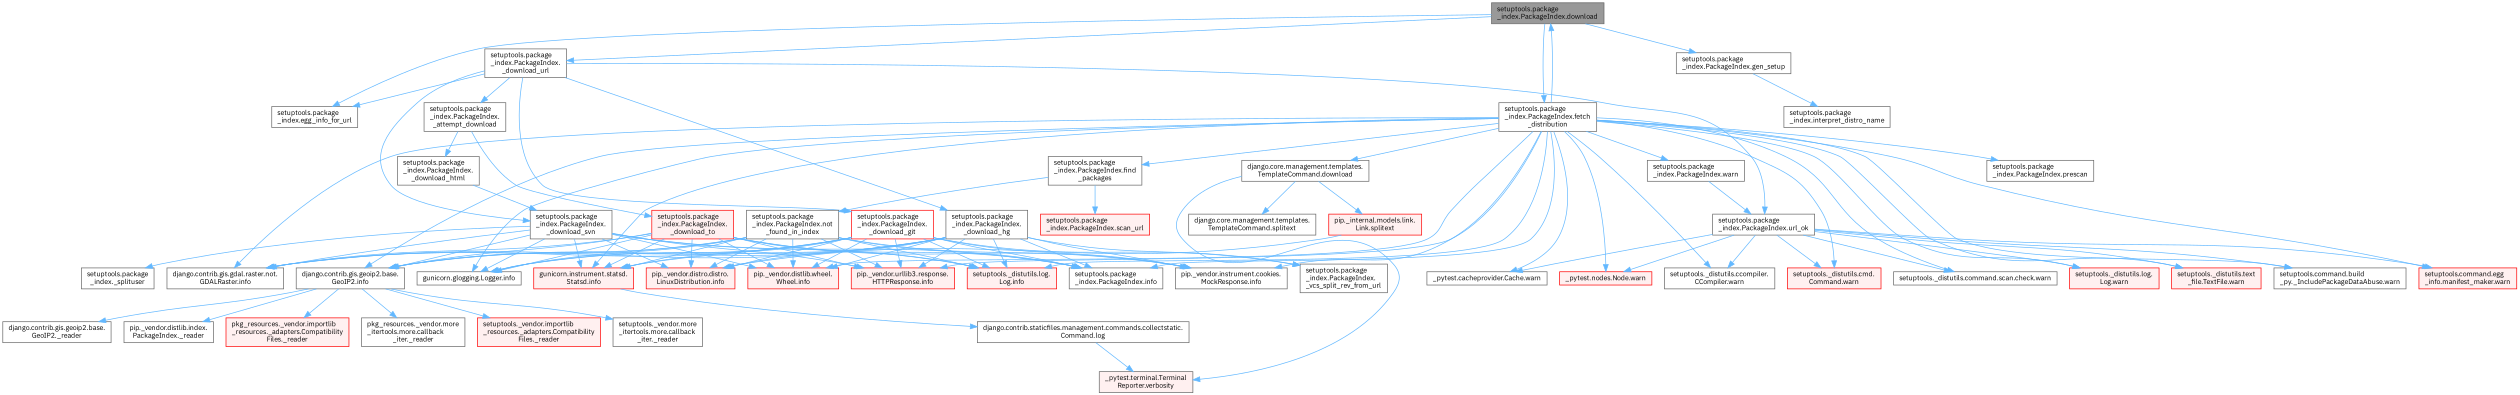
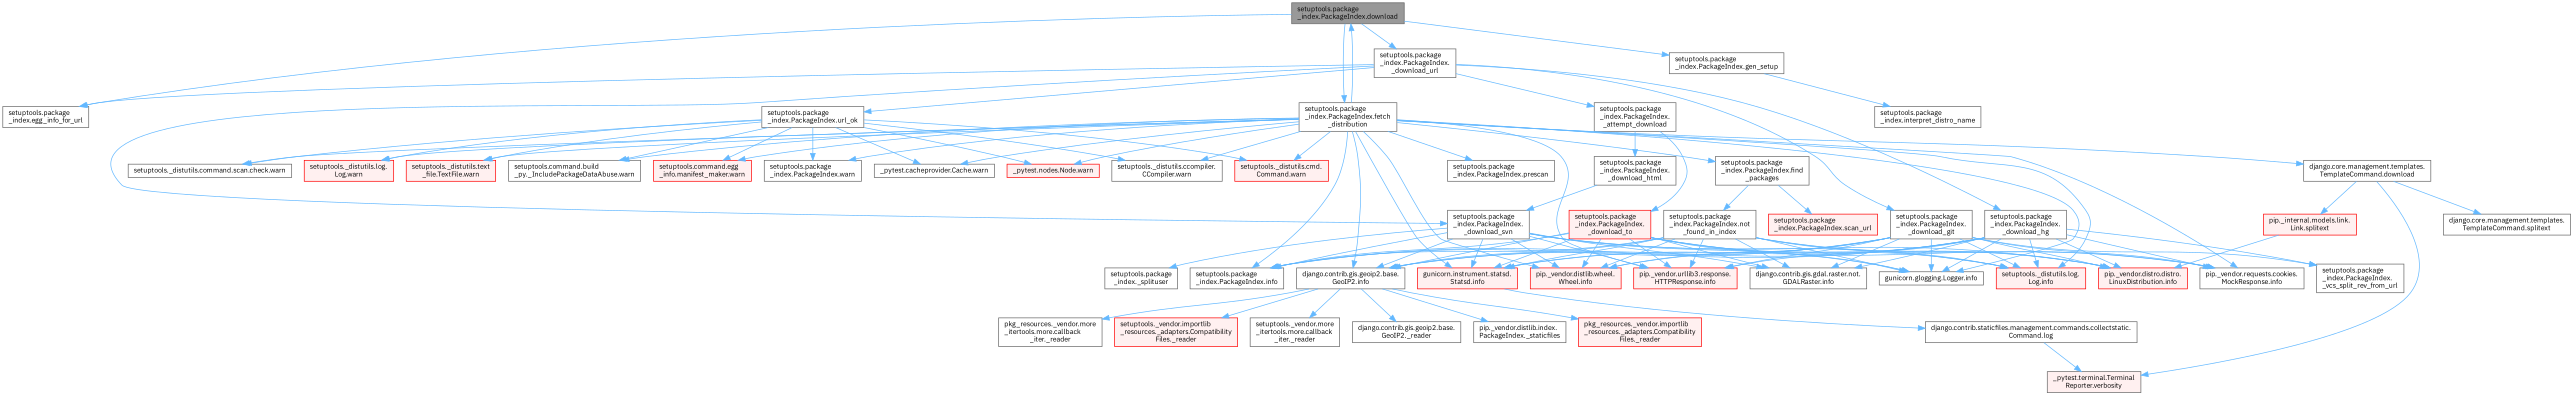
(851, 125) -> none
(1727, 196) -> (813, 140)
(892, 225) -> (1931, 225)
(1231, 278) -> (2252, 278)
(169, 332) -> (1520, 332)
